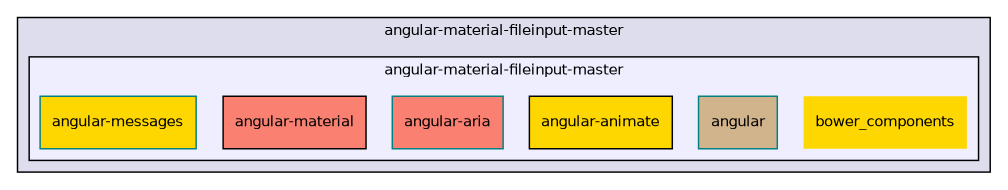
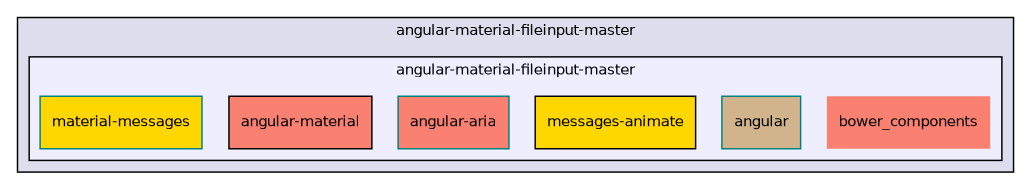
(118, 122) -> (121, 122)
(601, 122) -> (615, 122)
(885, 122) -> (909, 122)
